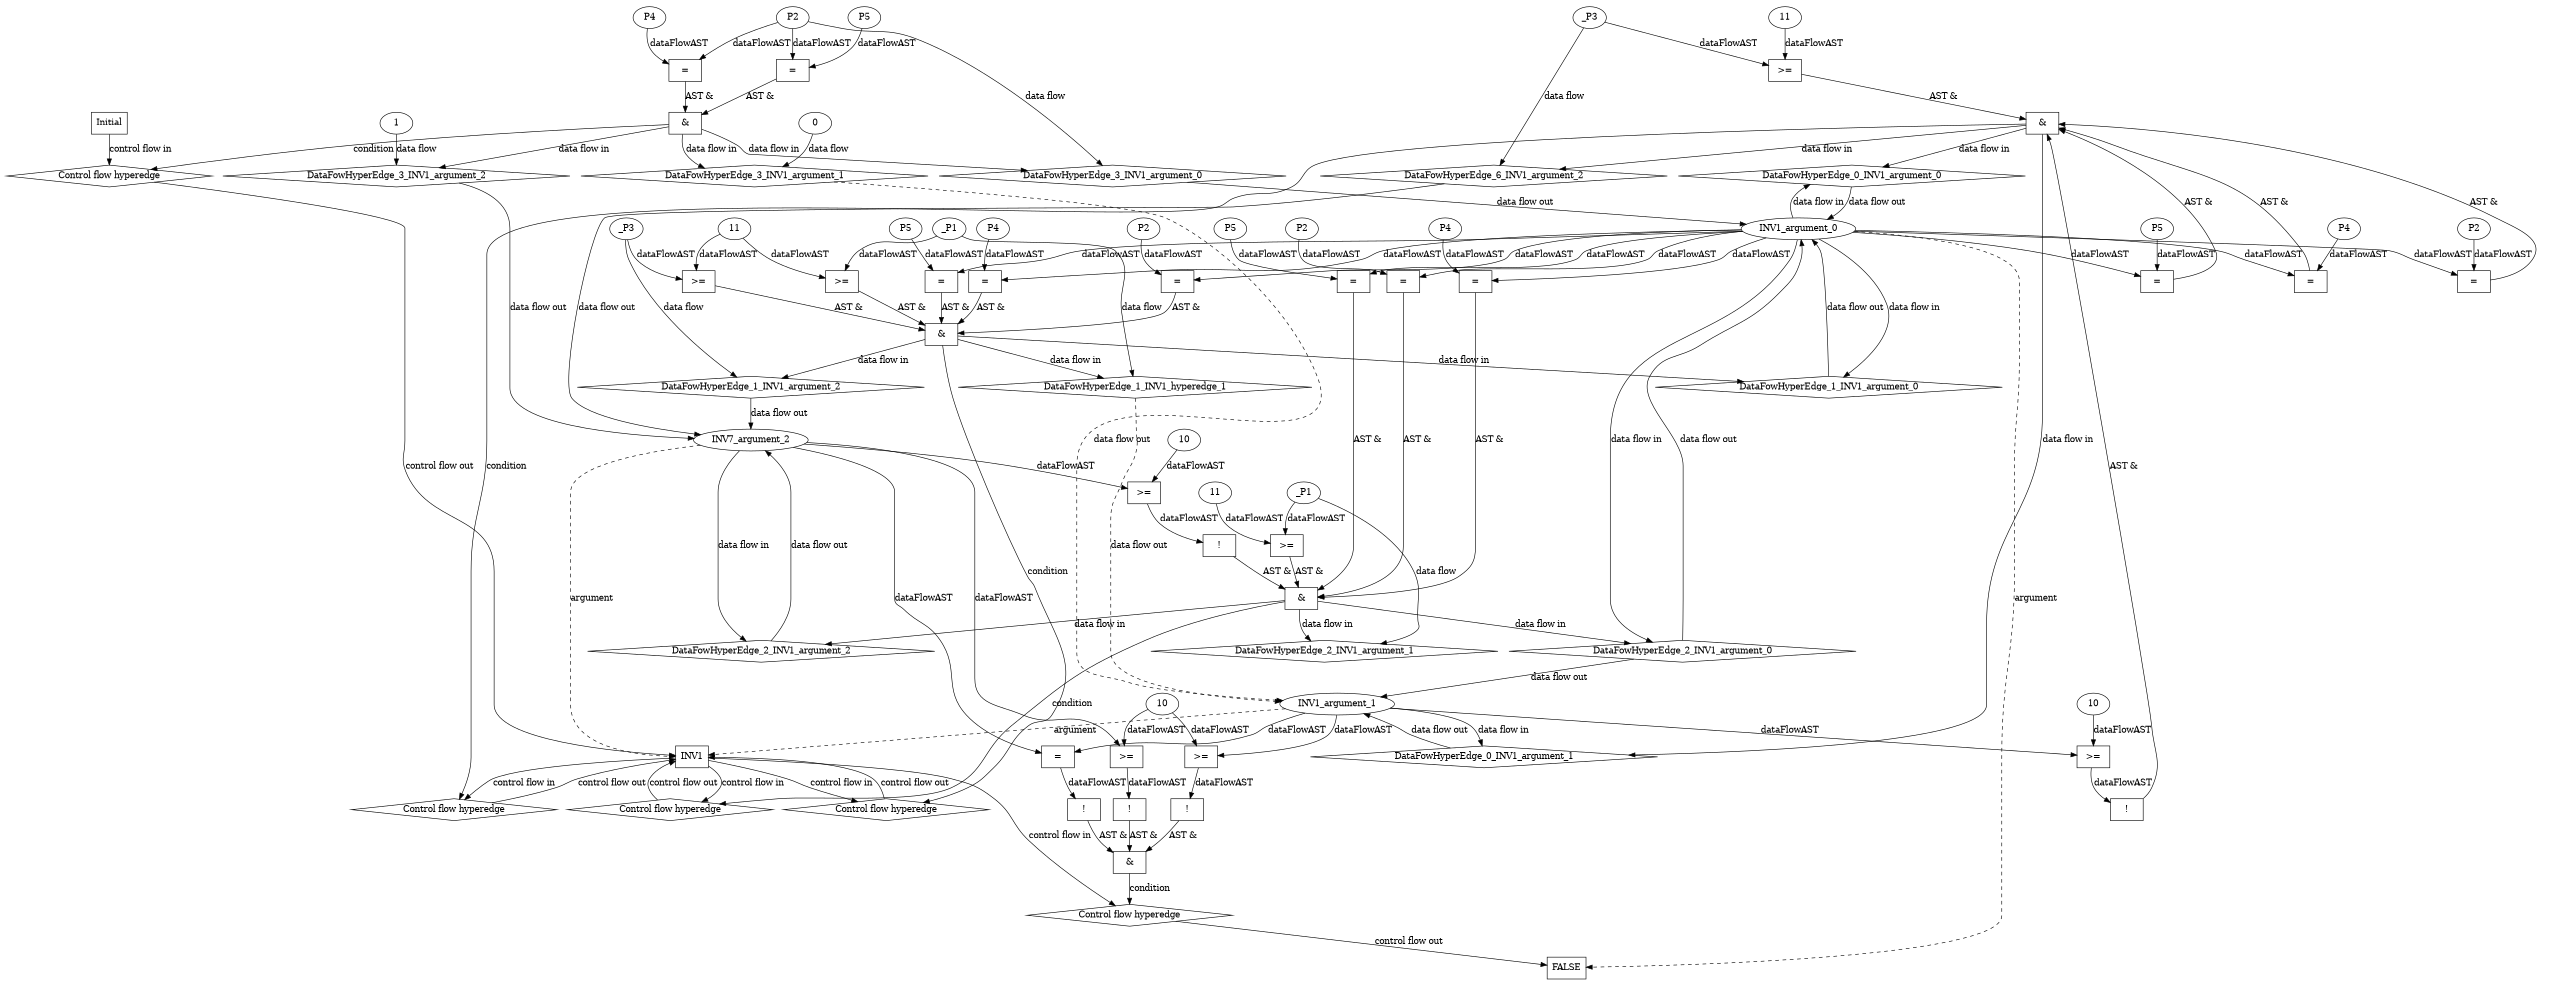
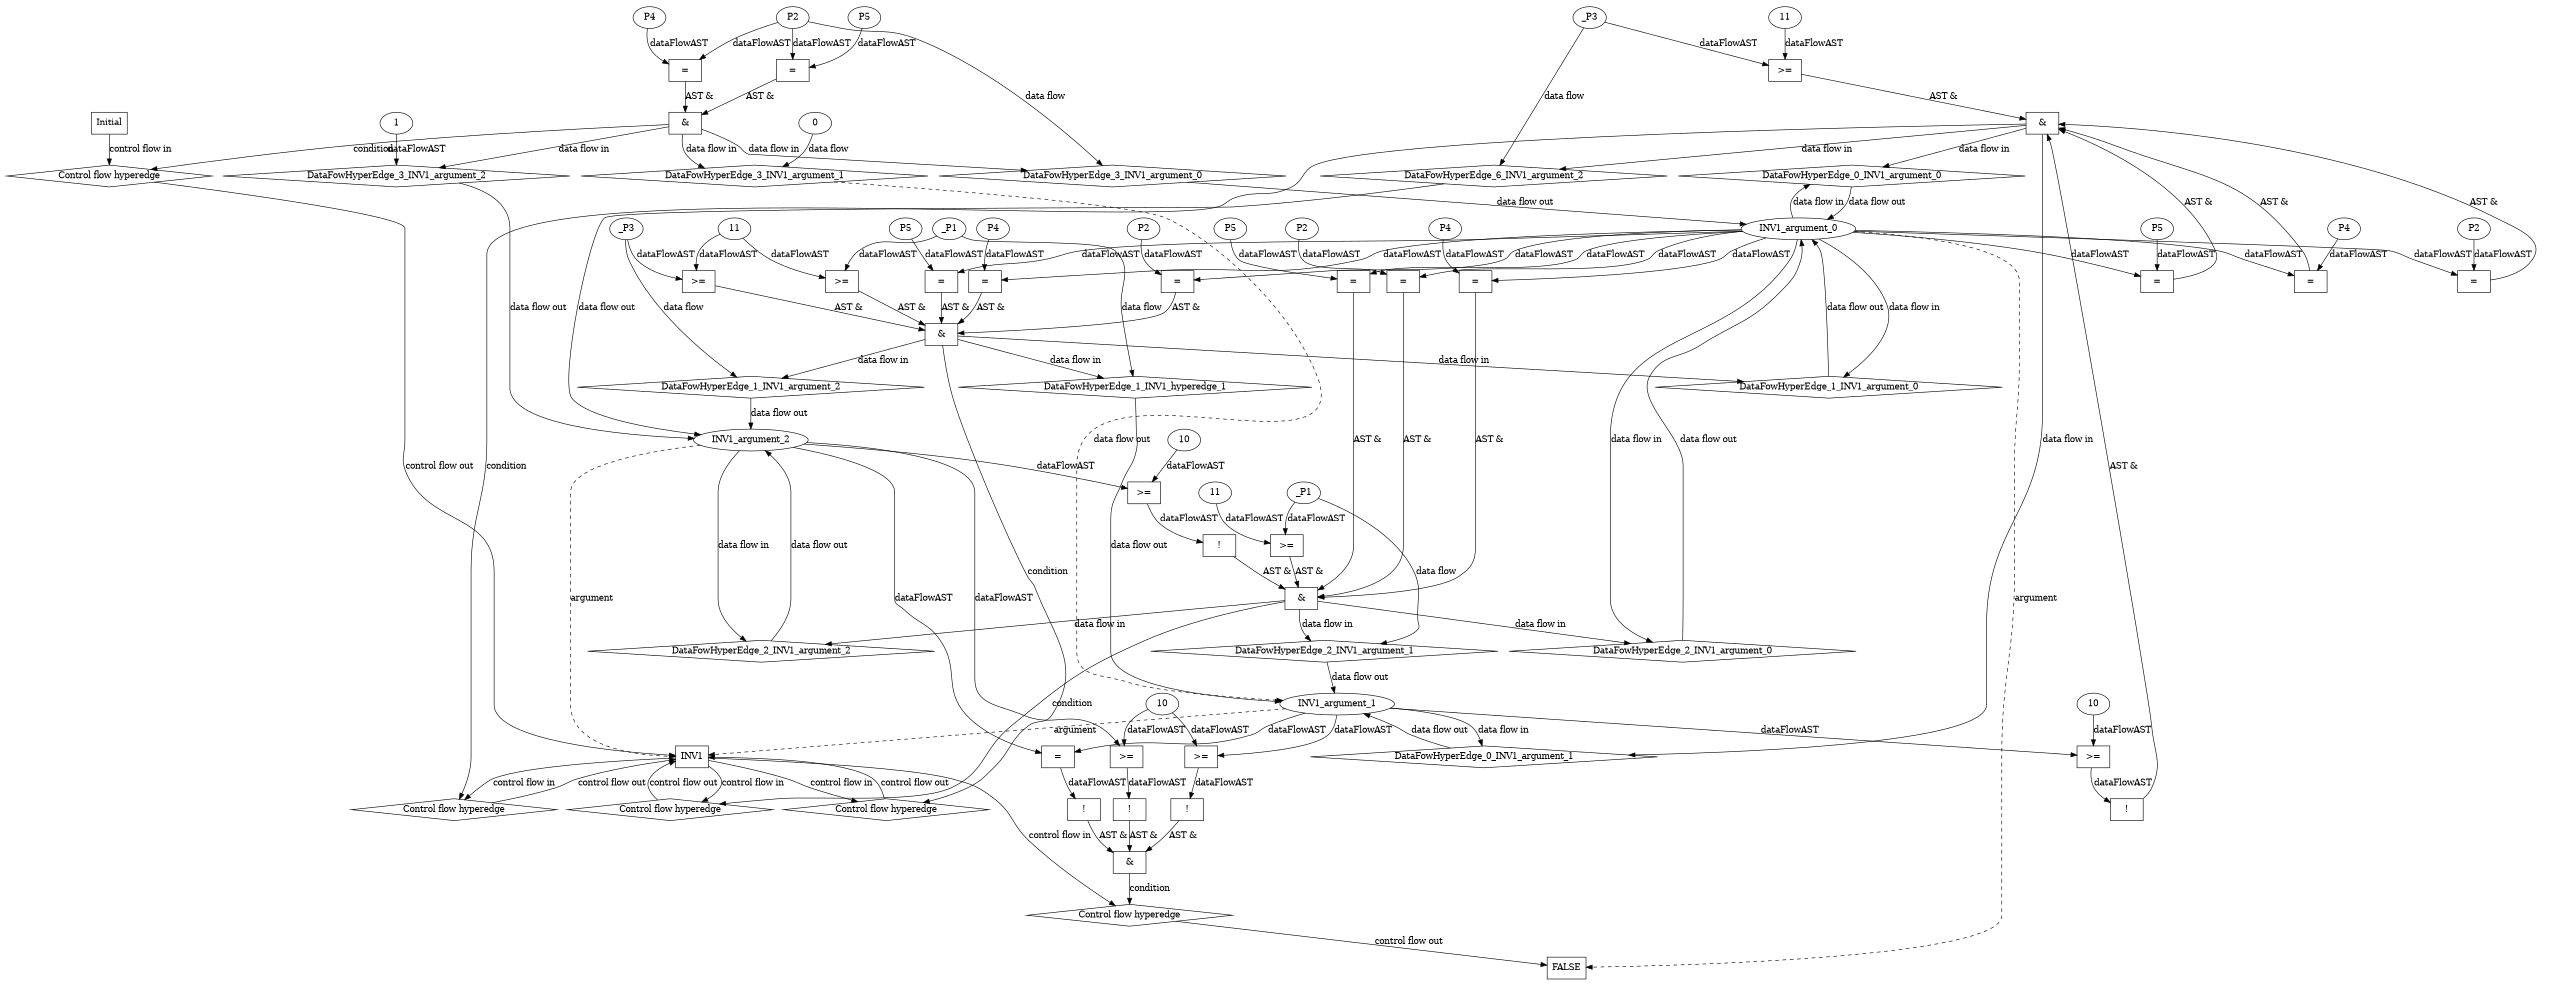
(416, 150) -> (416, 150)
(751, 440) -> (751, 440)
(1111, 612) -> (1111, 612)
(1510, 678) -> (1330, 675)
